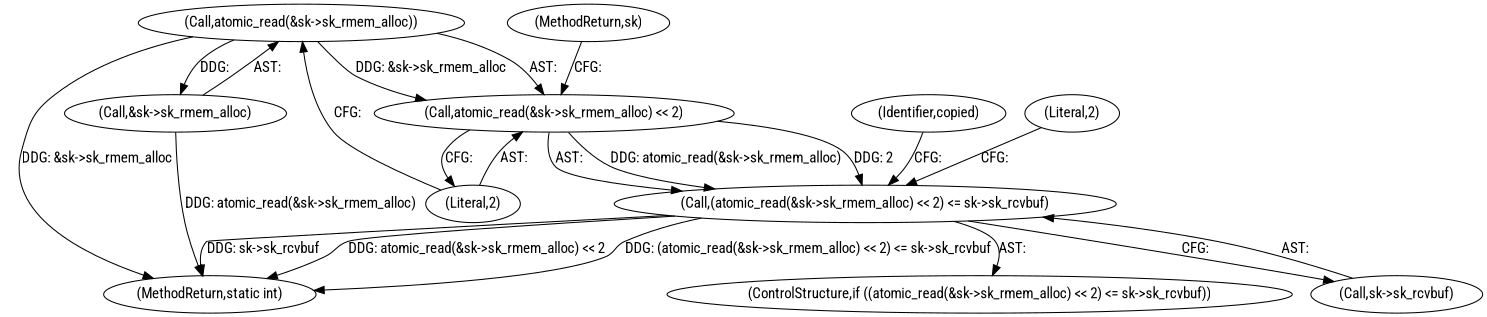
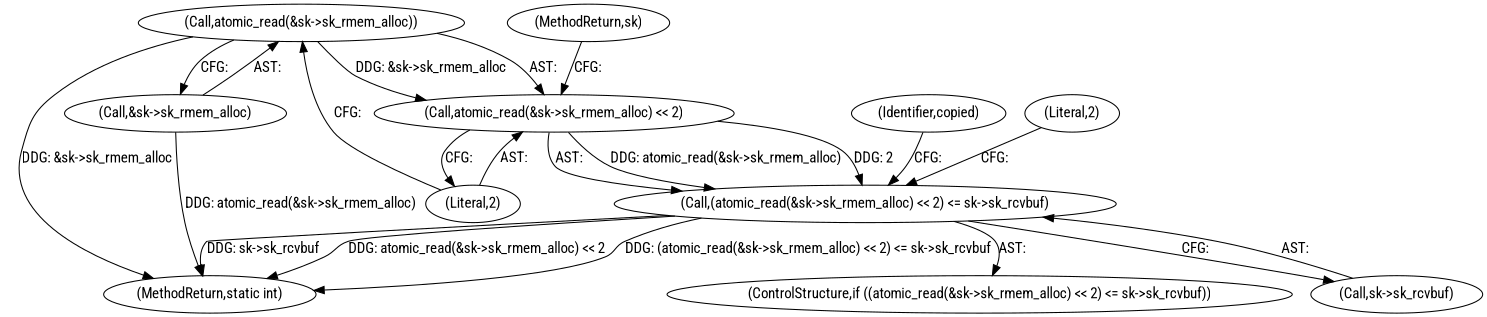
(216, 68) -> (216, 68)
